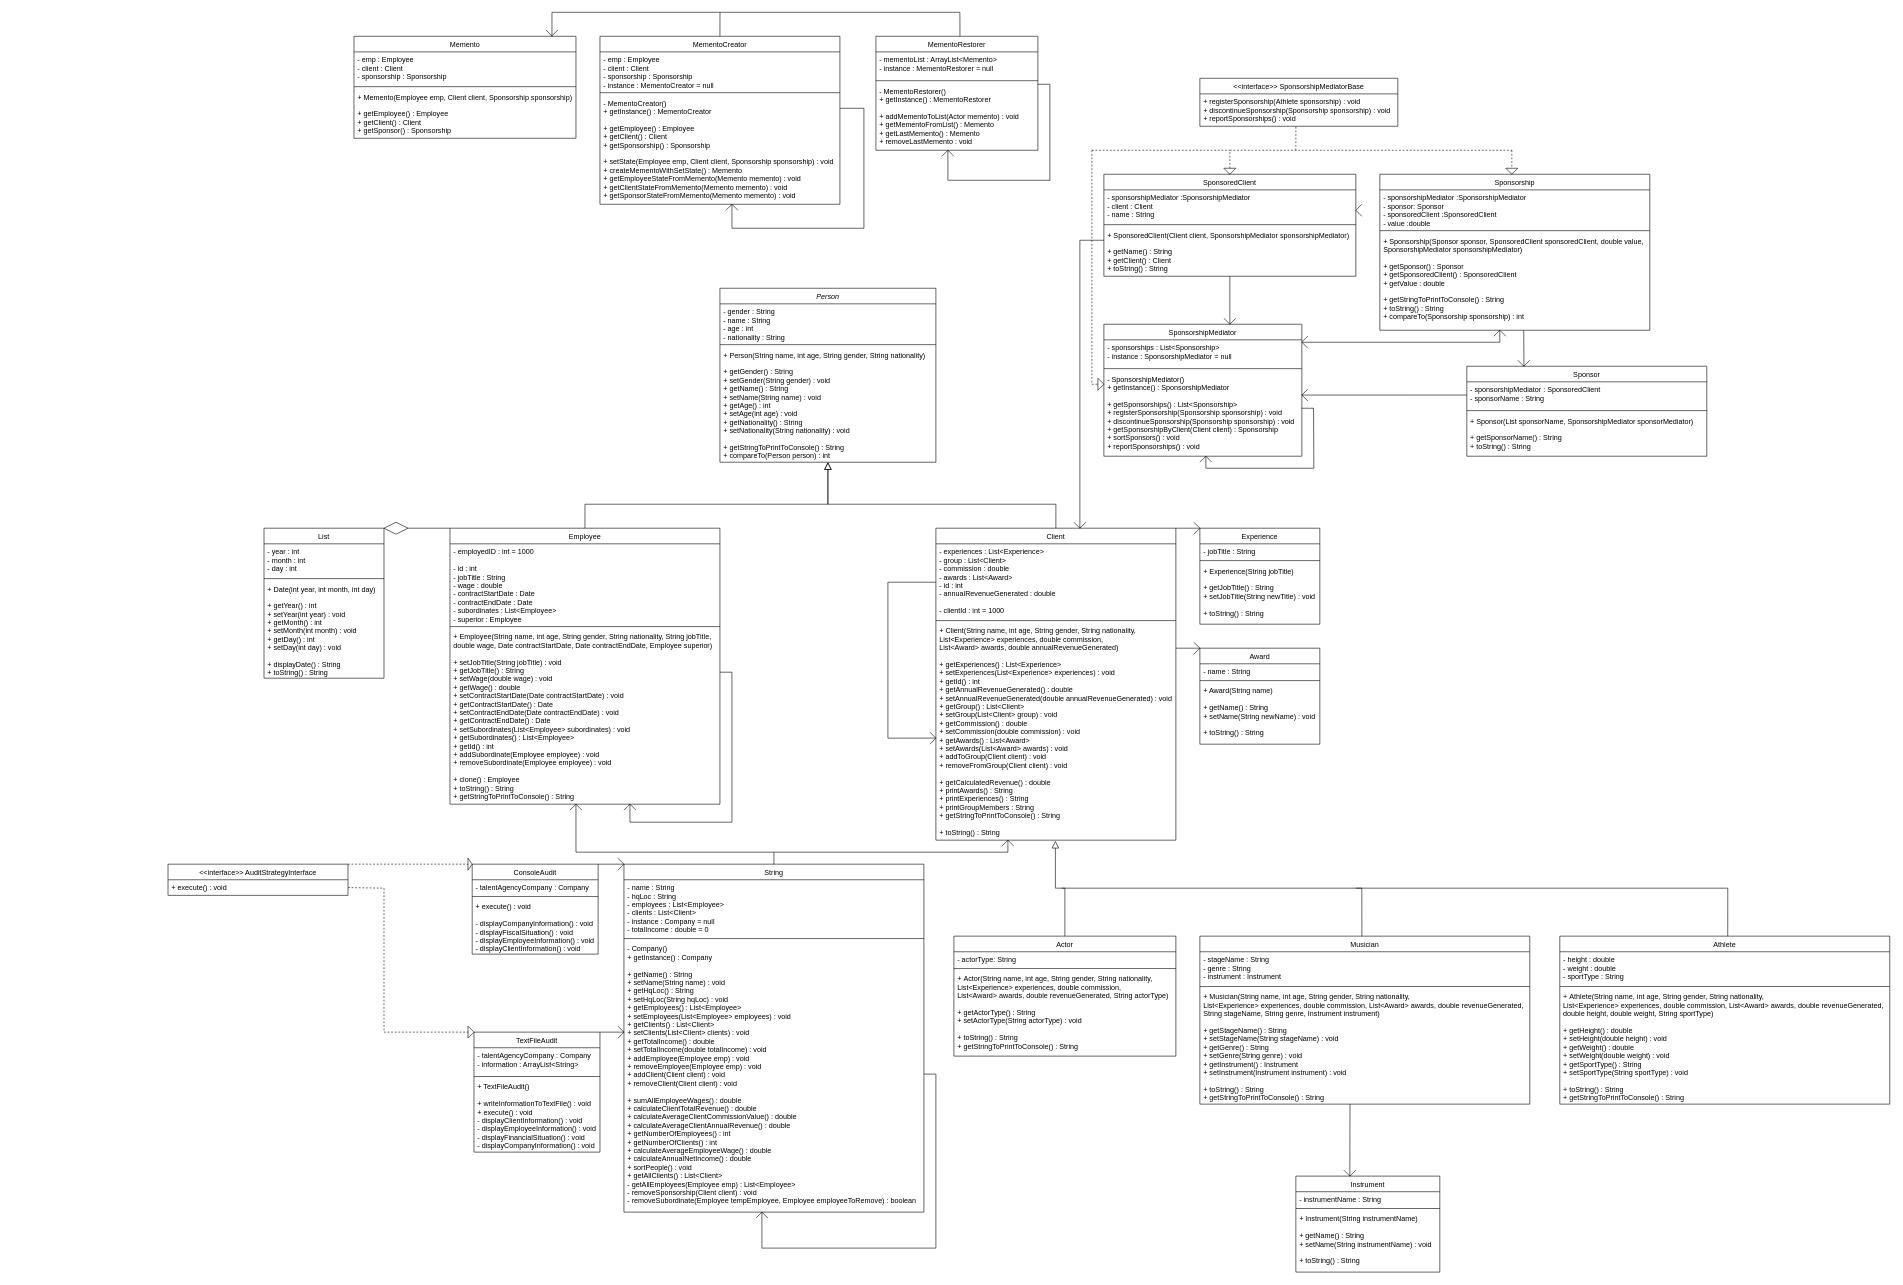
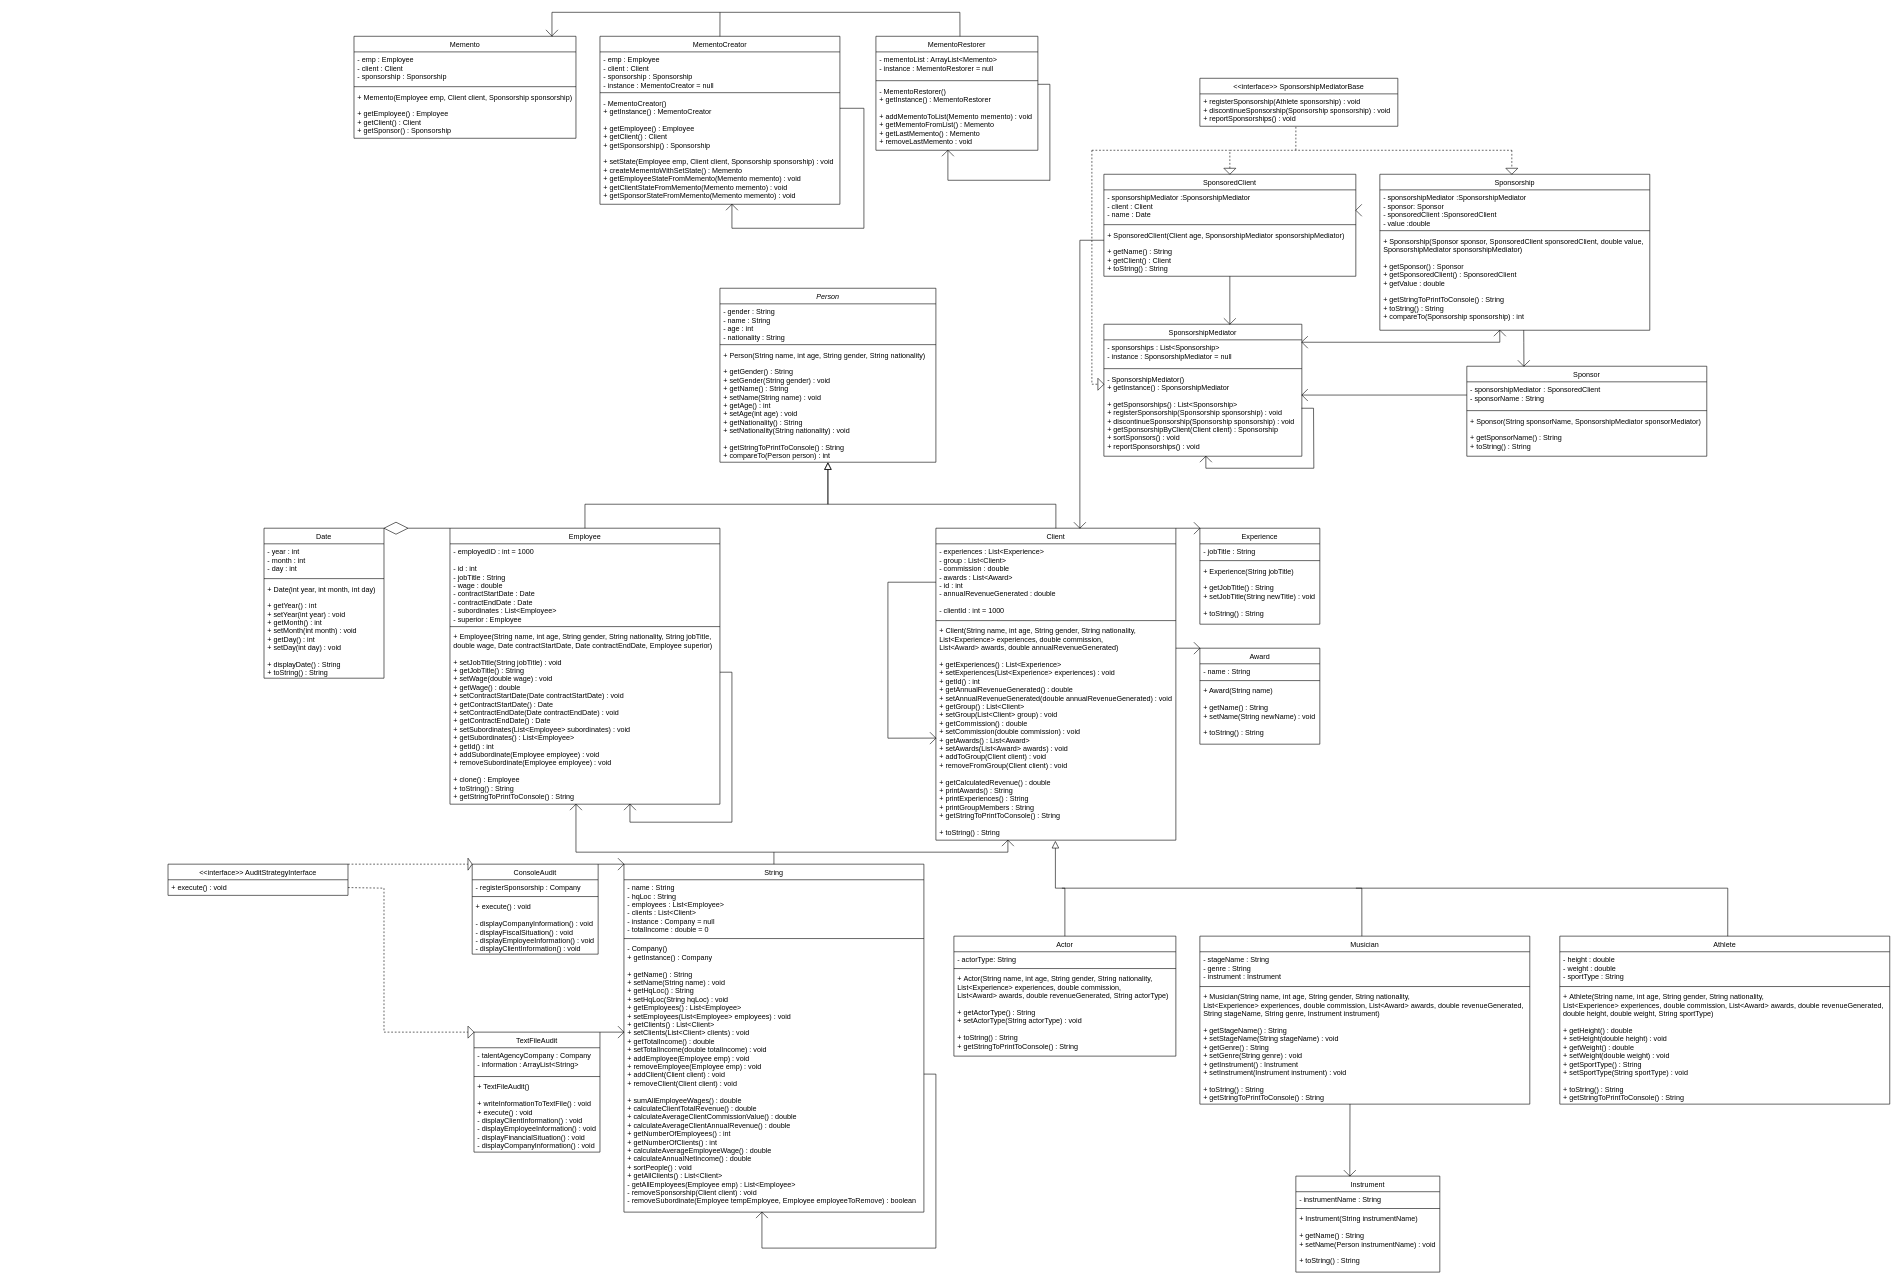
(917, 91) -> (917, 91)
(1185, 198) -> (1185, 198)
(1240, 235) -> (1236, 235)
(1591, 421) -> (1595, 421)
(323, 536) -> (323, 536)
(533, 888) -> (532, 888)
(1367, 1219) -> (1367, 1219)
